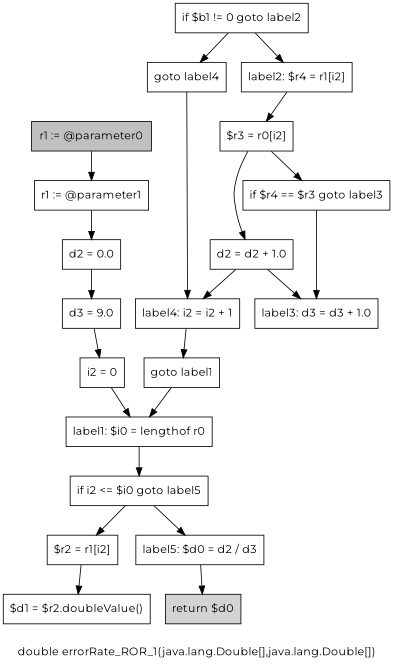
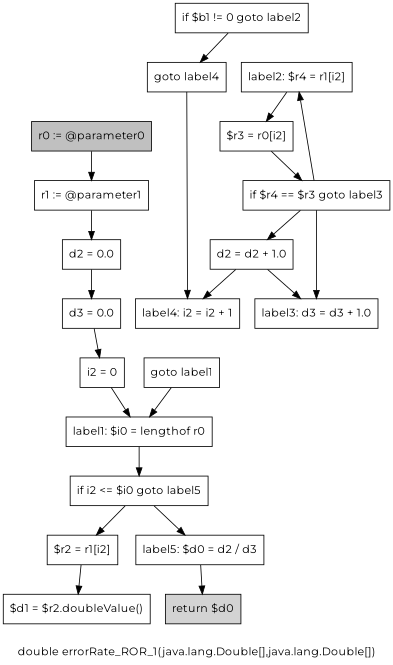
(266, 45) -> (307, 140)
(92, 136) -> (92, 136)
(234, 191) -> (287, 222)
(92, 314) -> (92, 314)
(185, 339) -> none
